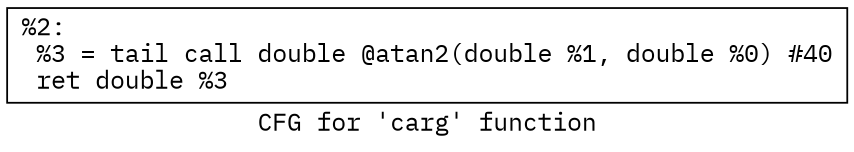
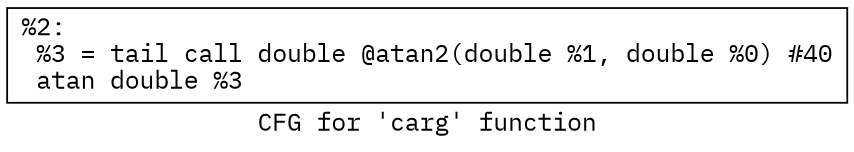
(125, 81) -> (132, 81)
